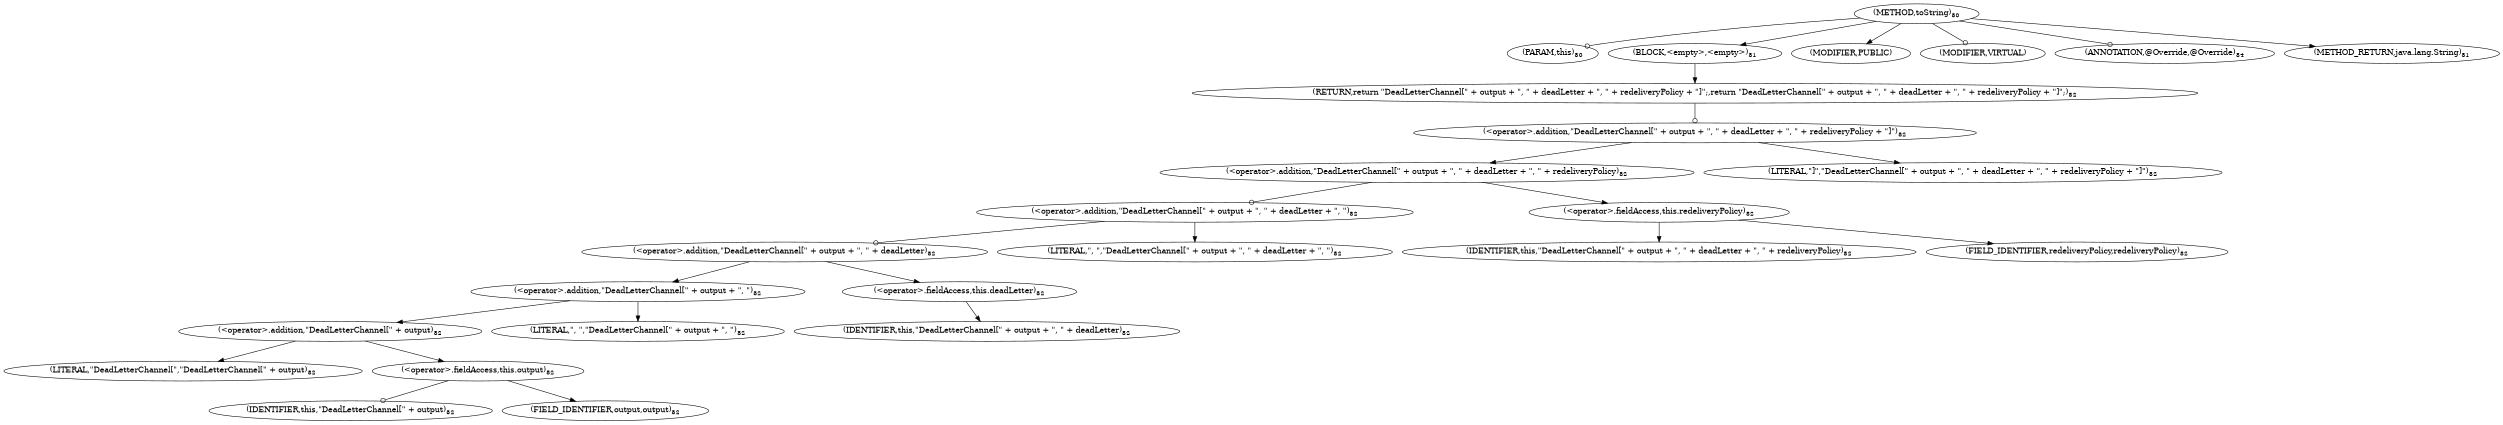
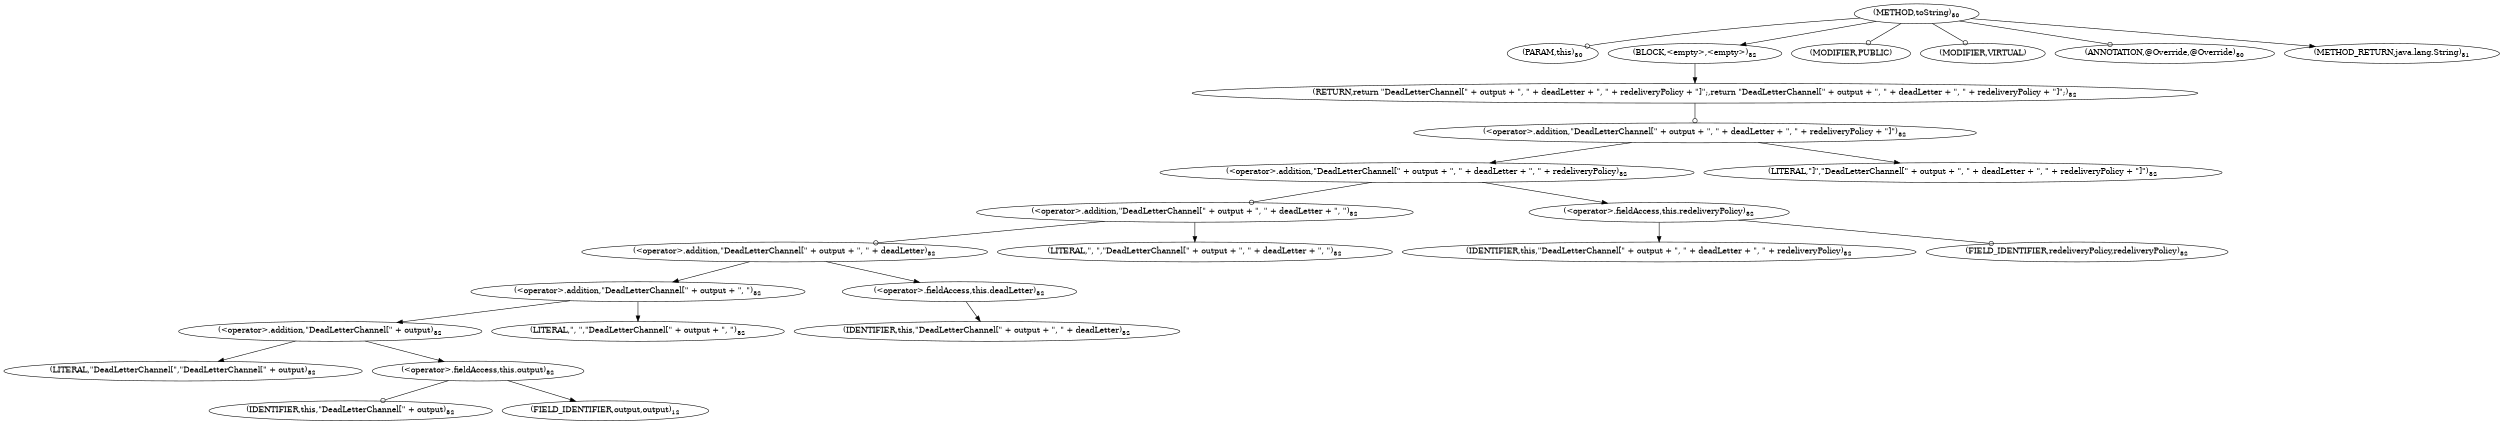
(1886, 32) -> (1886, 32)
(1753, 53) -> (1753, 53)
(2240, 53) -> (2240, 53)
(1864, 232) -> (1864, 232)
(676, 410) -> (676, 410)
